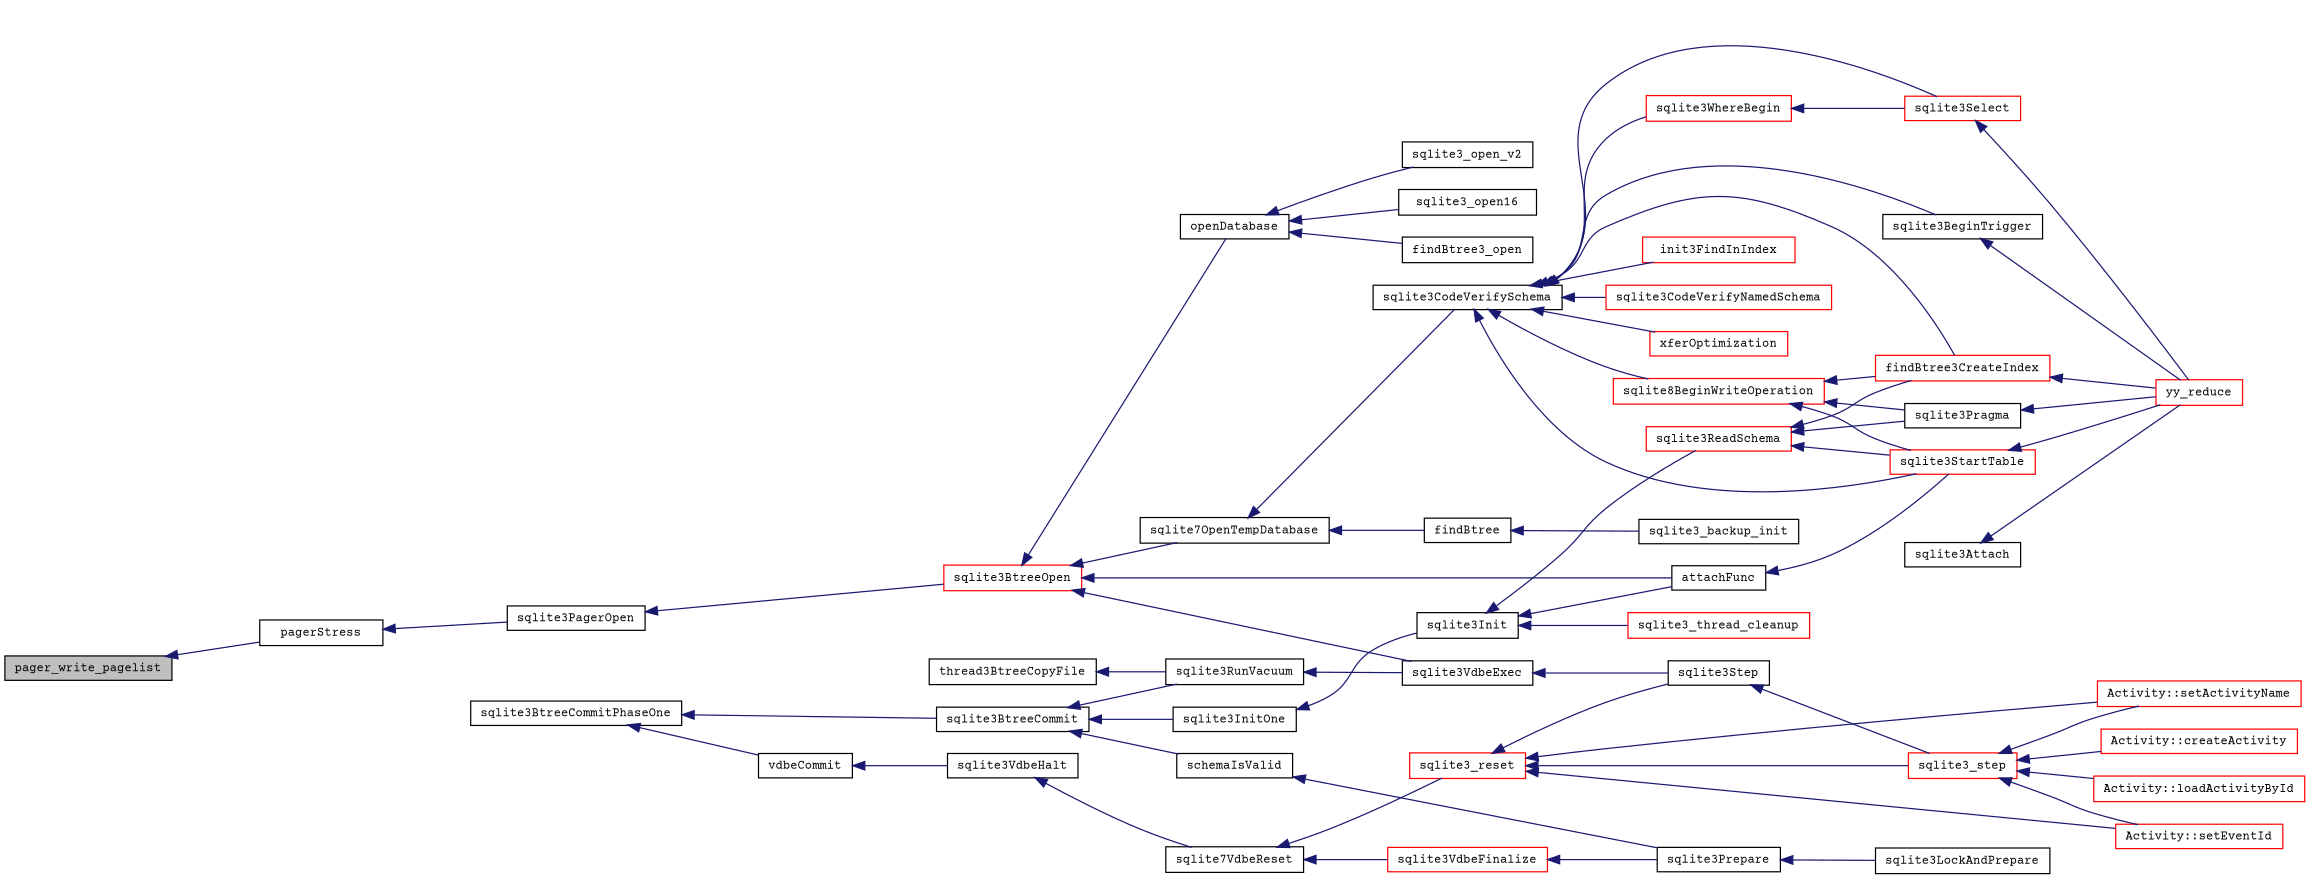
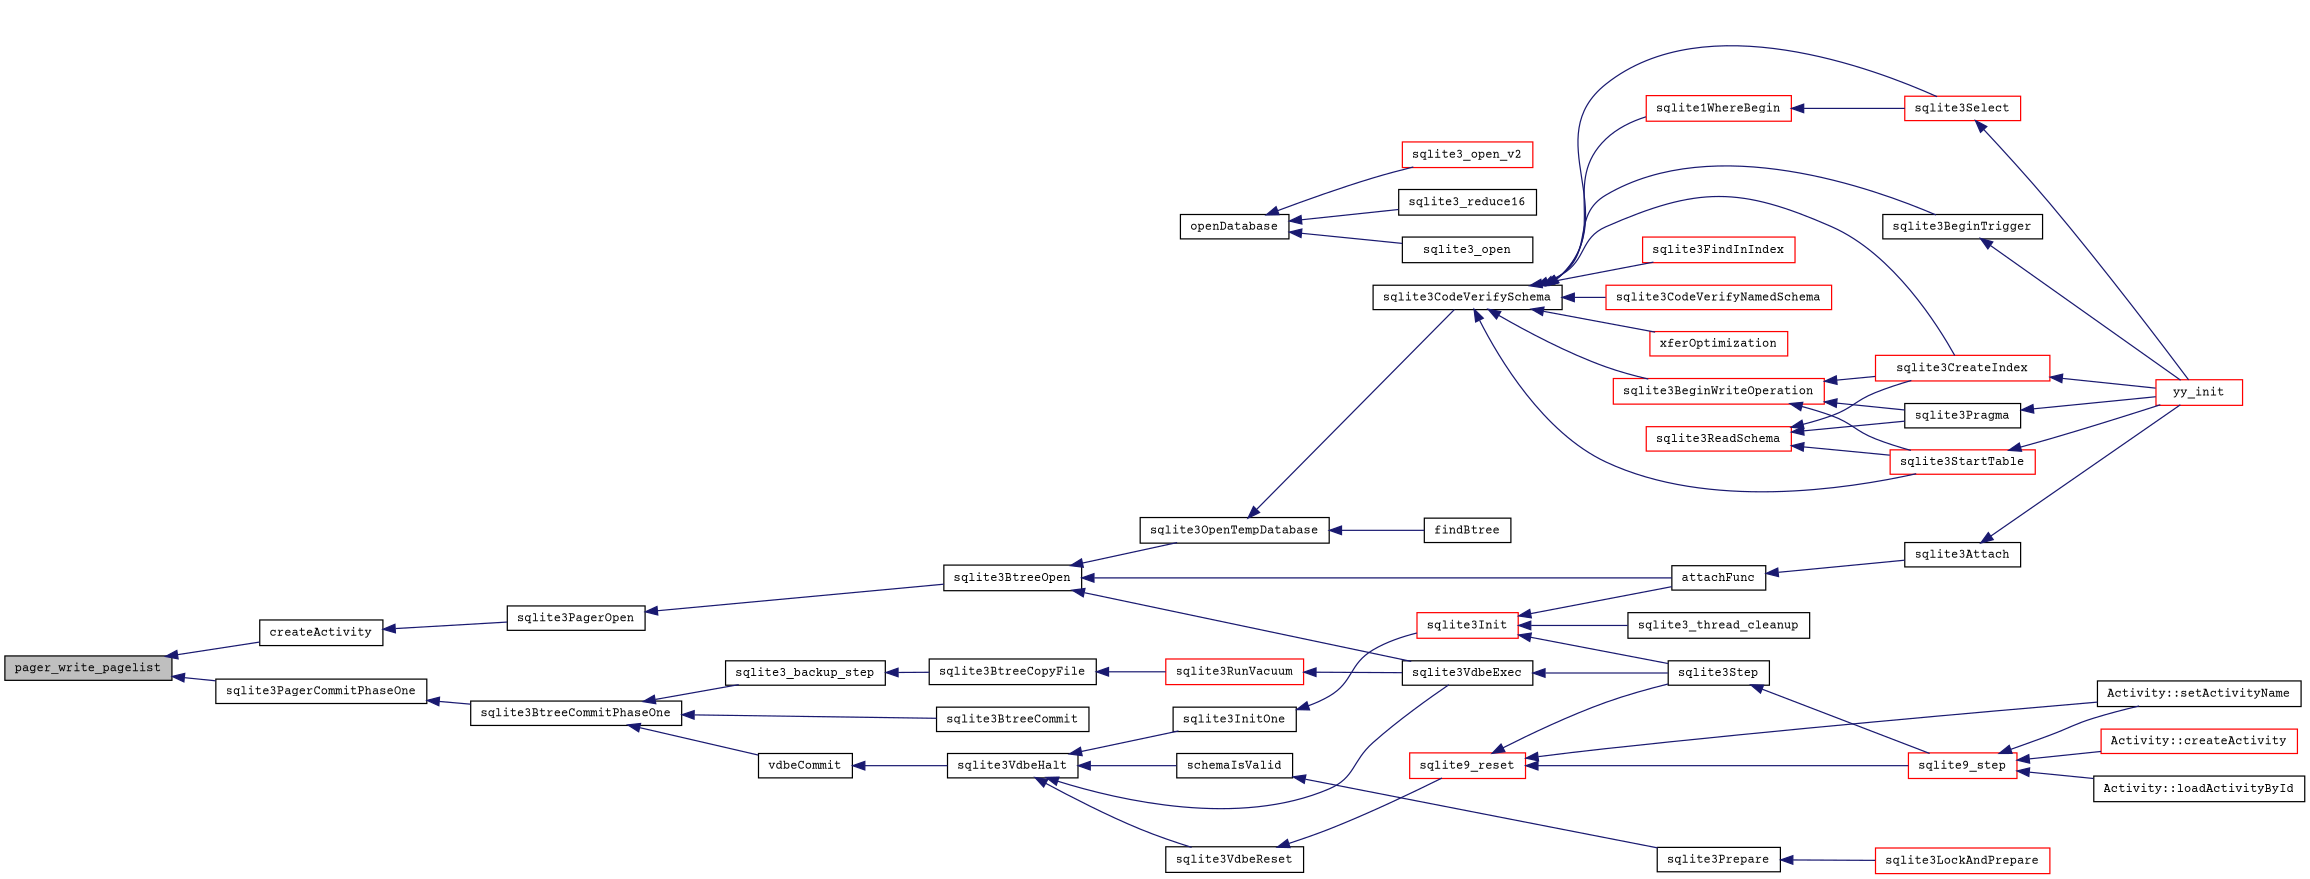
(1719, 108) -> (1719, 108)
(1468, 155) -> (1468, 155)
(1468, 202) -> (1468, 202)
(1468, 250) -> (1468, 250)
(1719, 250) -> (1719, 250)
(1963, 368) -> (1963, 368)
(1719, 391) -> (1719, 391)
(2199, 393) -> (2199, 393)
(1127, 397) -> none
(1591, 522) -> (1599, 650)
(1235, 530) -> (1235, 530)
(1719, 532) -> none
(1870, 534) -> (1842, 566)
(1013, 578) -> (1013, 578)
(1468, 625) -> (1468, 625)
(1719, 625) -> (1719, 625)
(321, 633) -> (321, 633)
(1013, 672) -> (1013, 672)
(1235, 672) -> (1235, 672)
none -> (805, 673)
none -> (321, 691)
(2199, 694) -> (2199, 694)
(1128, 695) -> none
(1137, 719) -> (1130, 741)
(1130, 744) -> (1133, 766)
(1468, 766) -> (1468, 766)
(1963, 766) -> (1963, 766)
(2199, 789) -> (2199, 789)
none -> (1273, 804)
(2199, 836) -> none
(1235, 860) -> (1235, 860)
(1468, 860) -> none
(1963, 861) -> (1963, 861)
